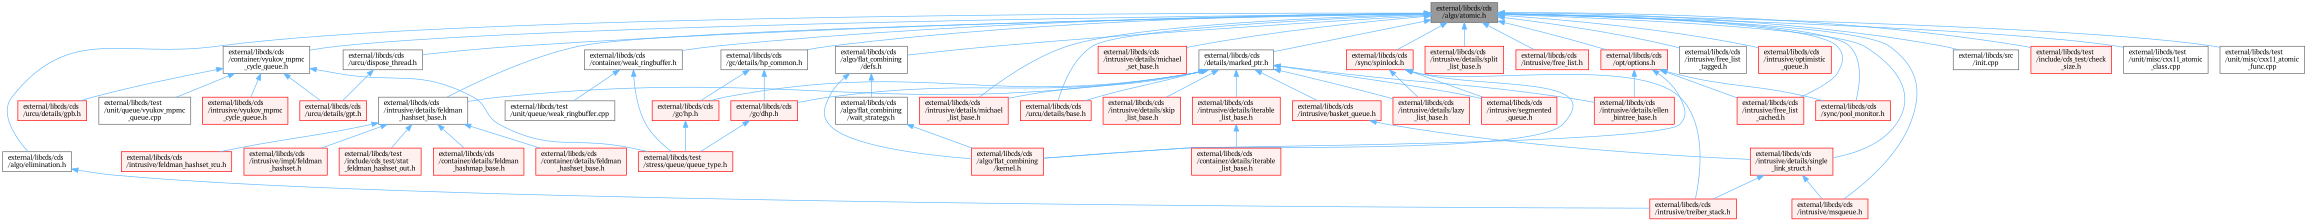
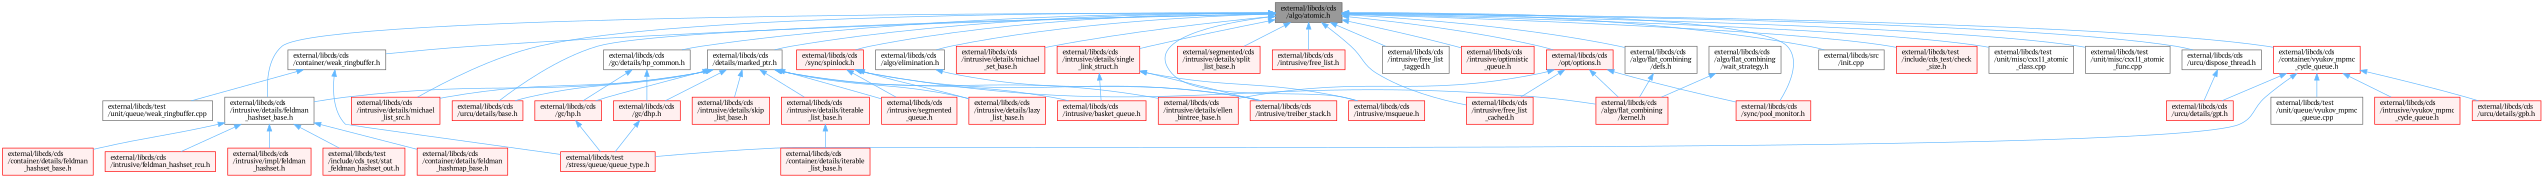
(266, 60) -> (2317, 60)
(1464, 60) -> (1219, 60)
(871, 88) -> none
(964, 111) -> (396, 111)
(1563, 147) -> (1100, 90)
